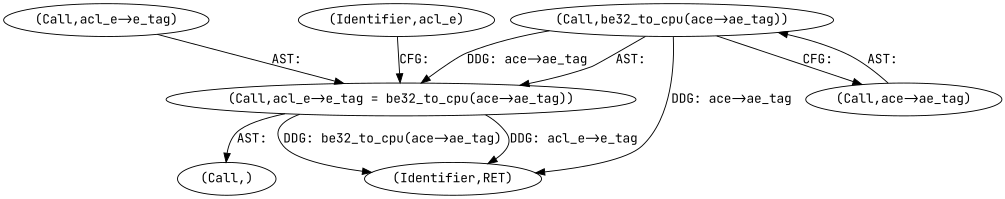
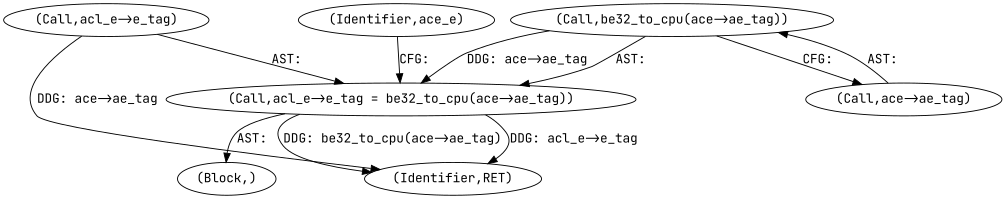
(396, 20) -> (396, 20)
(647, 140) -> (152, 140)
(227, 179) -> (227, 179)
